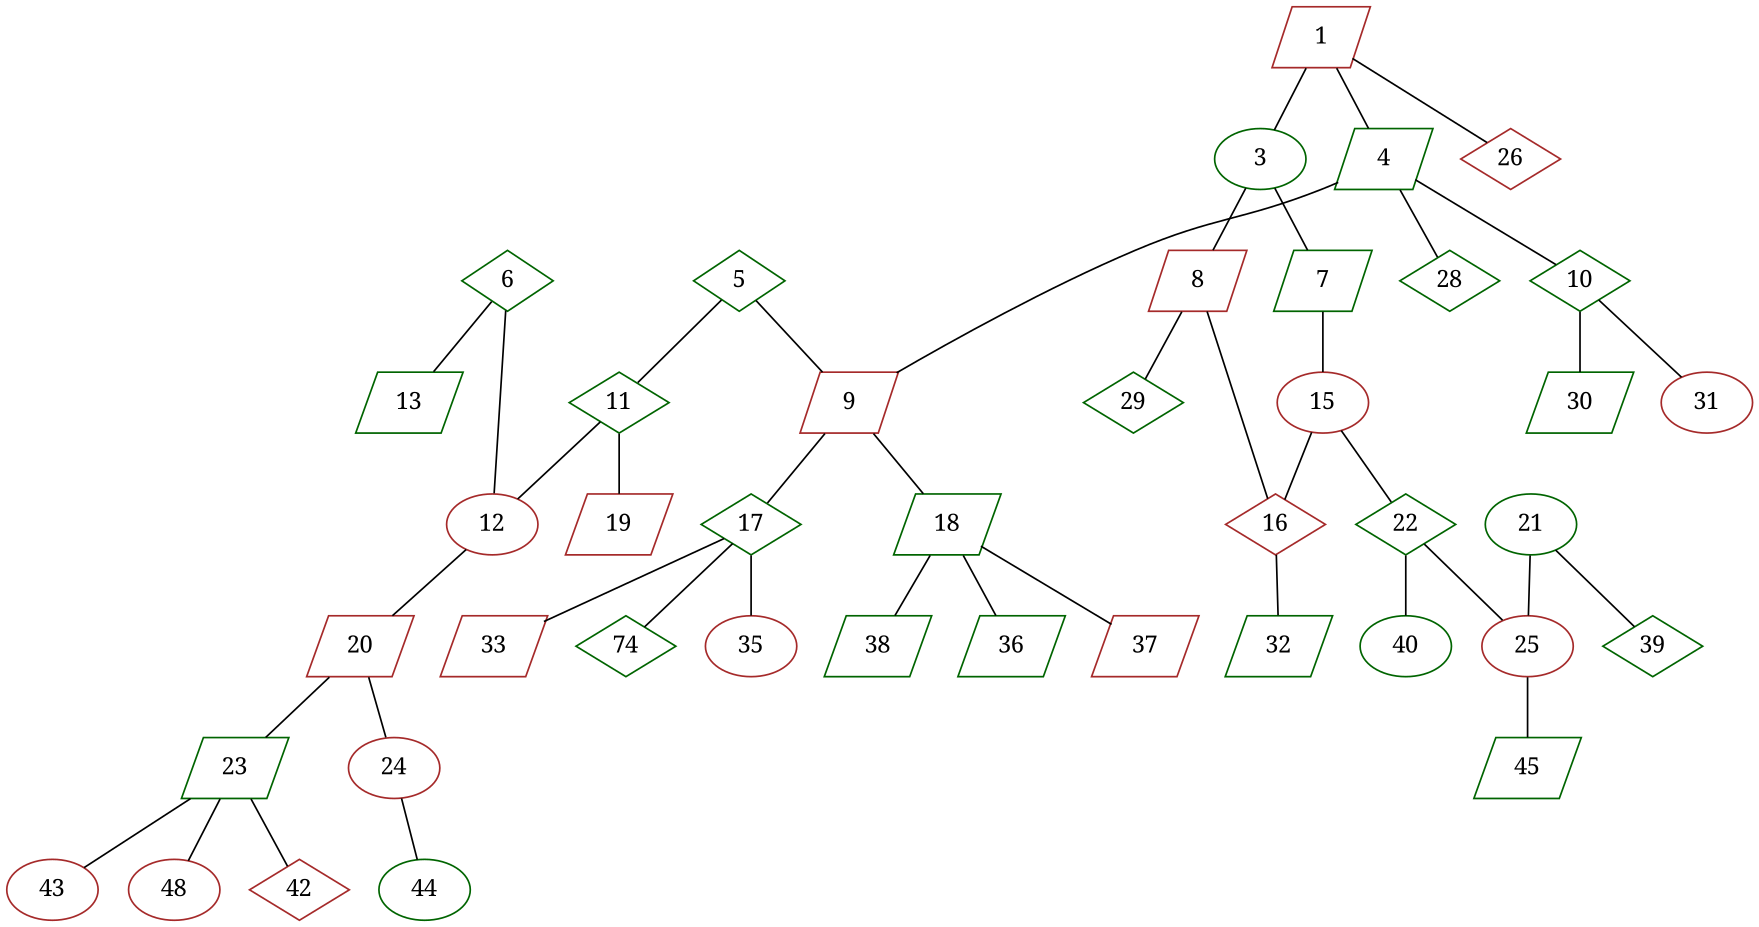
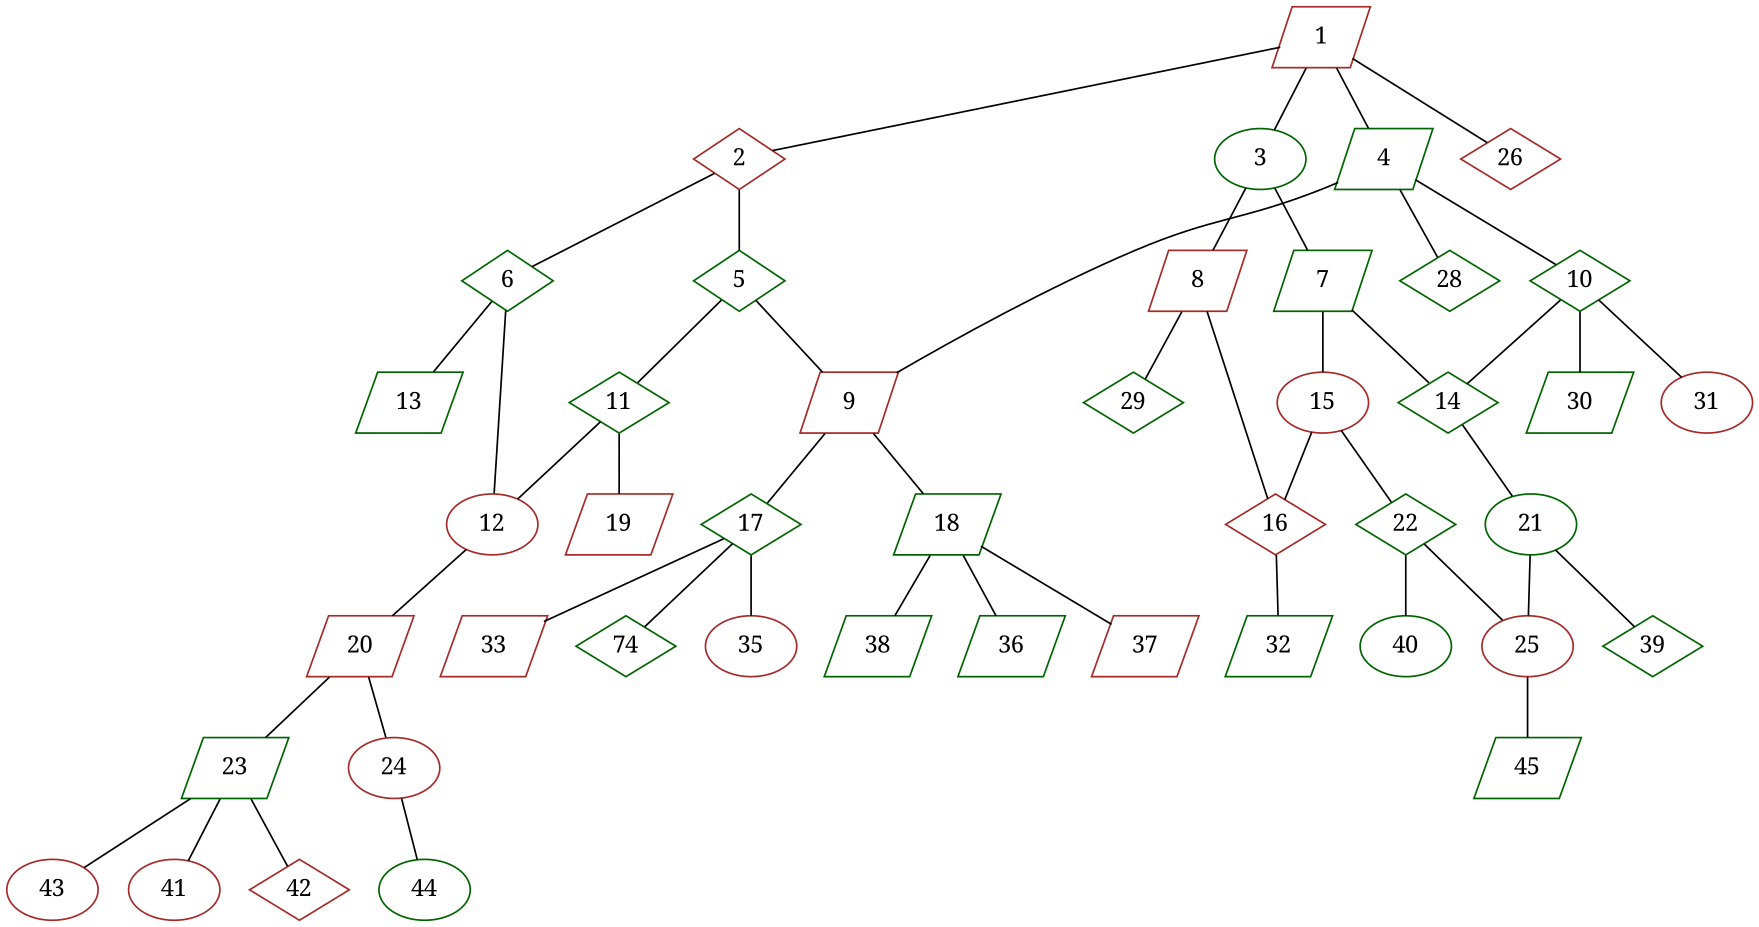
none -> (739, 159)
none -> (1448, 403)
(174, 890) -> (174, 890)
